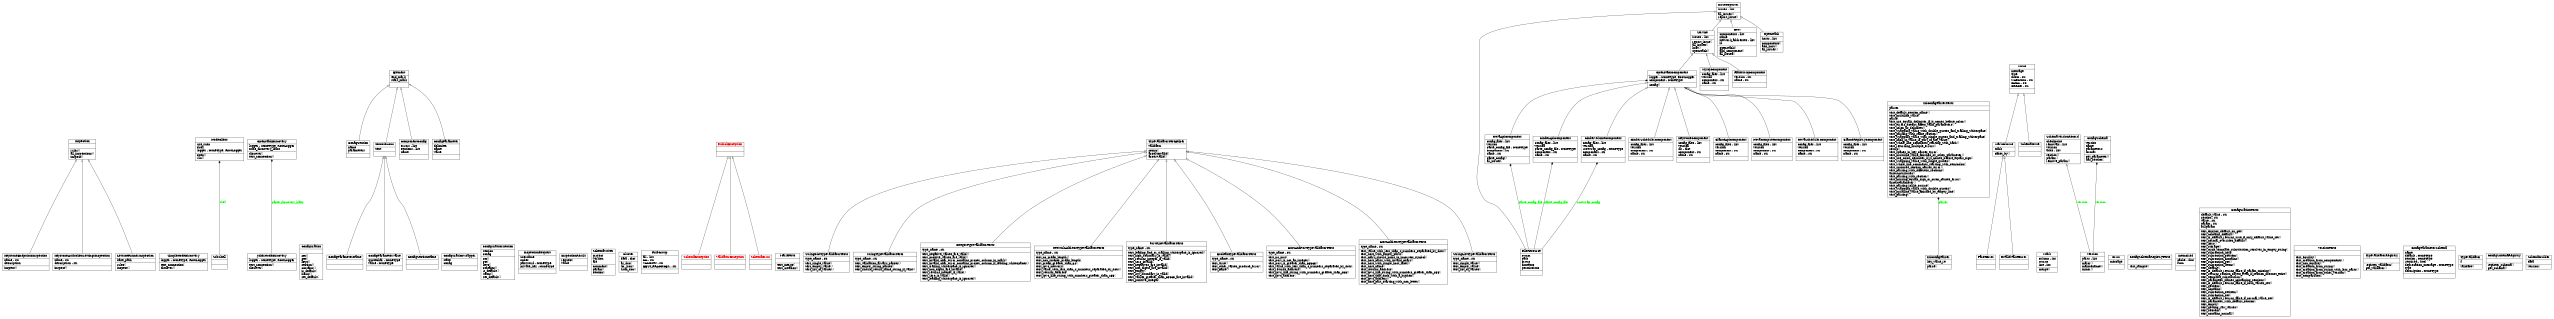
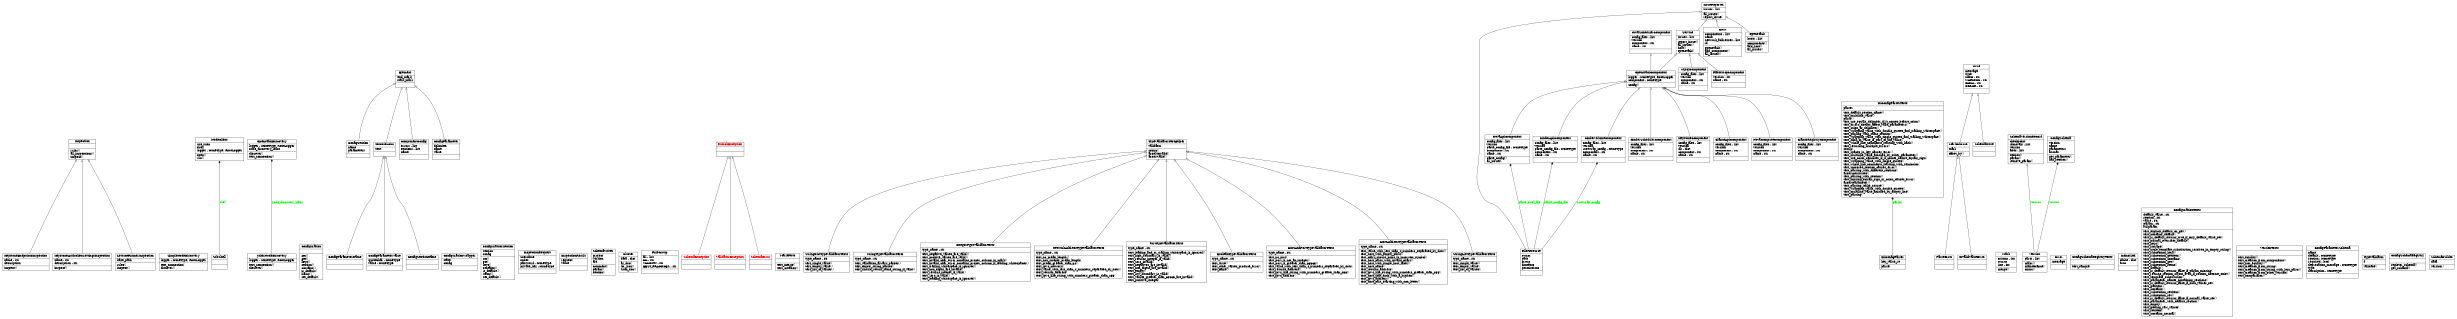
(1567, 89) -> (1557, 91)
(1761, 98) -> (1651, 63)
(288, 203) -> (287, 203)
(1530, 203) -> (1530, 203)
(2382, 262) -> none
